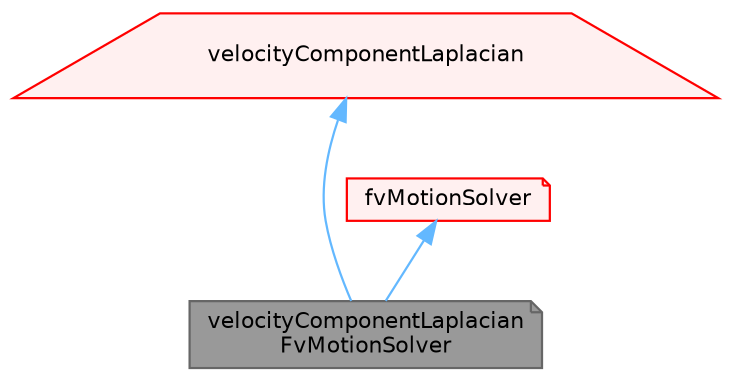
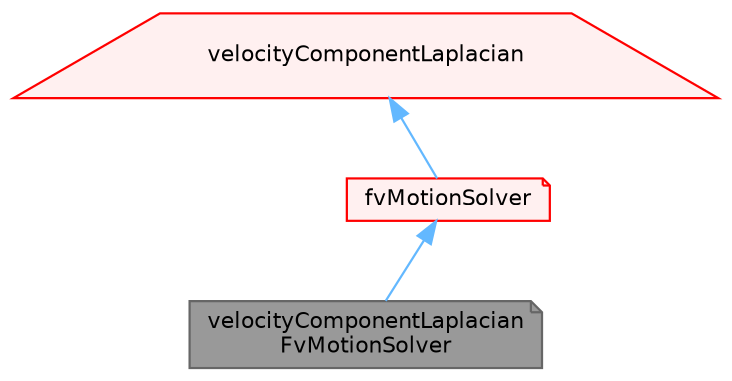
(325, 212) -> (419, 148)
